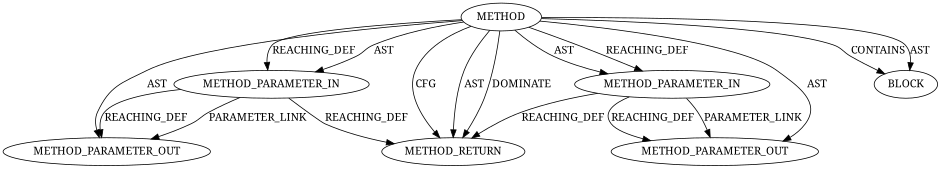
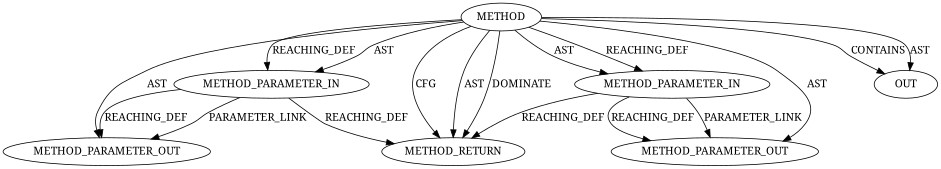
(906, 84) -> (906, 84)
